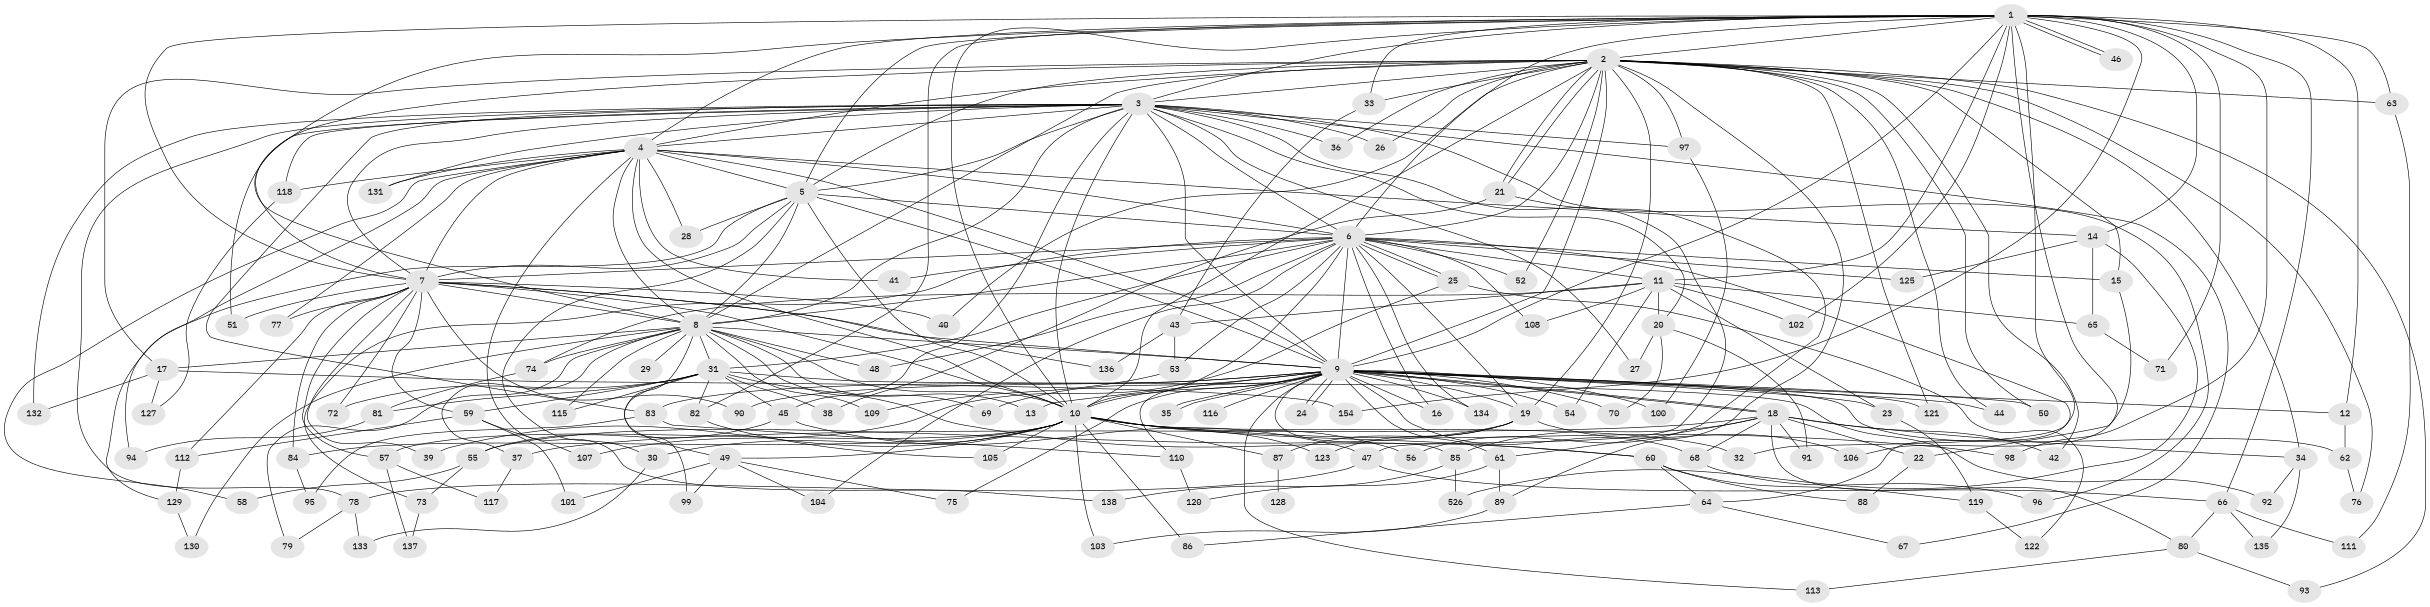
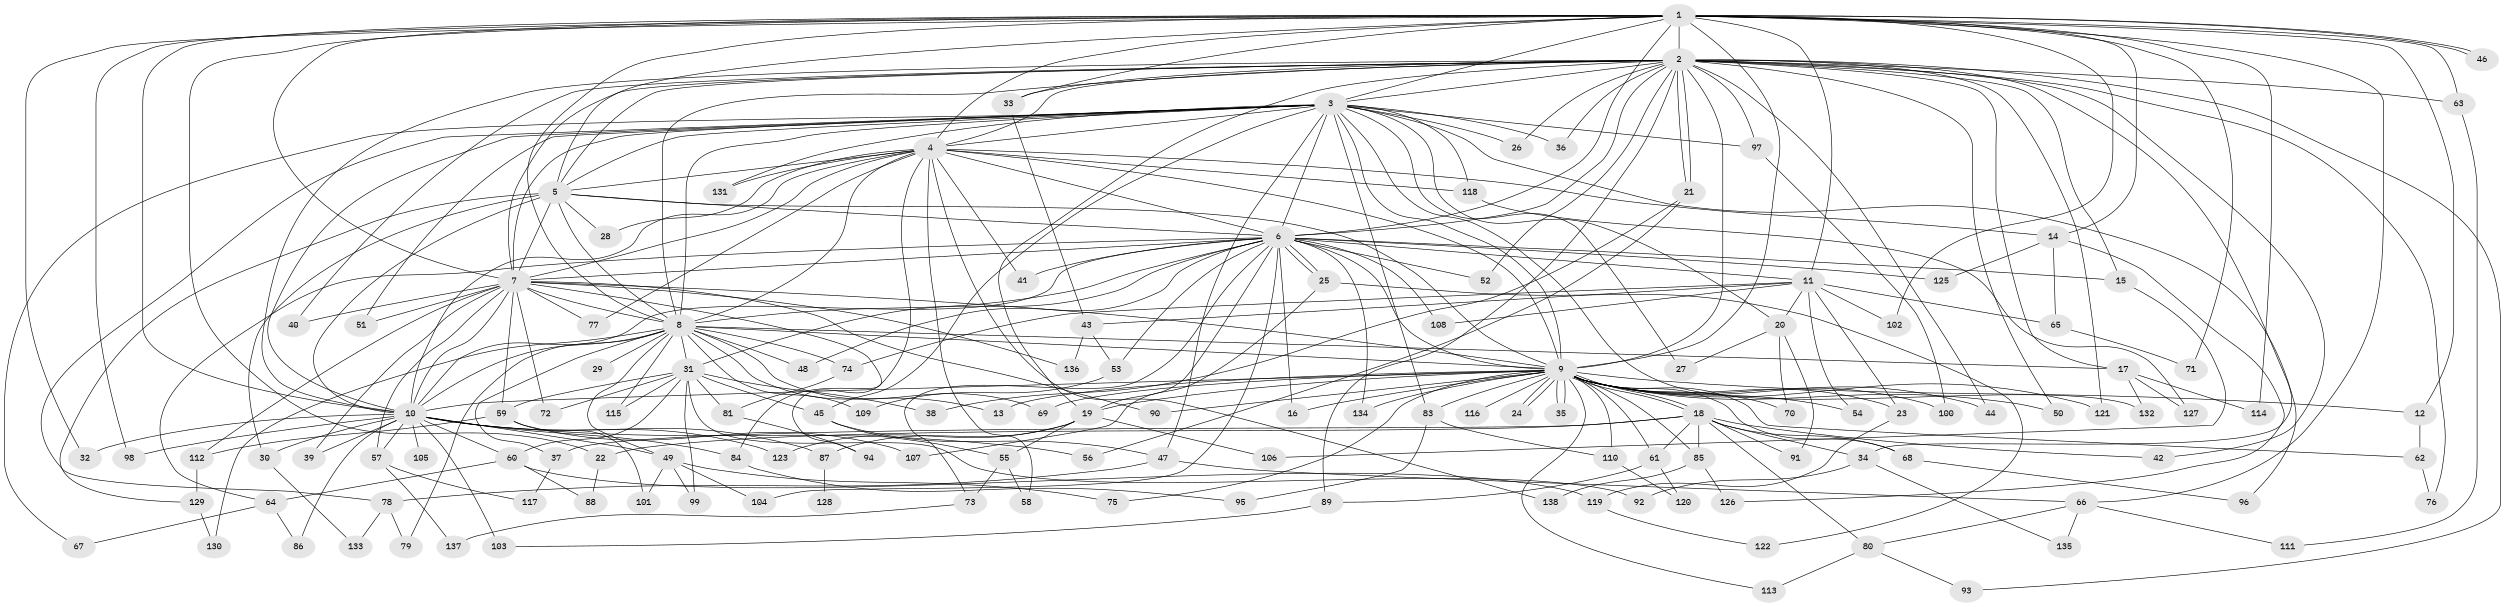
(695, 414) -> none
(1346, 414) -> (2259, 414)
(1455, 503) -> (1728, 503)
